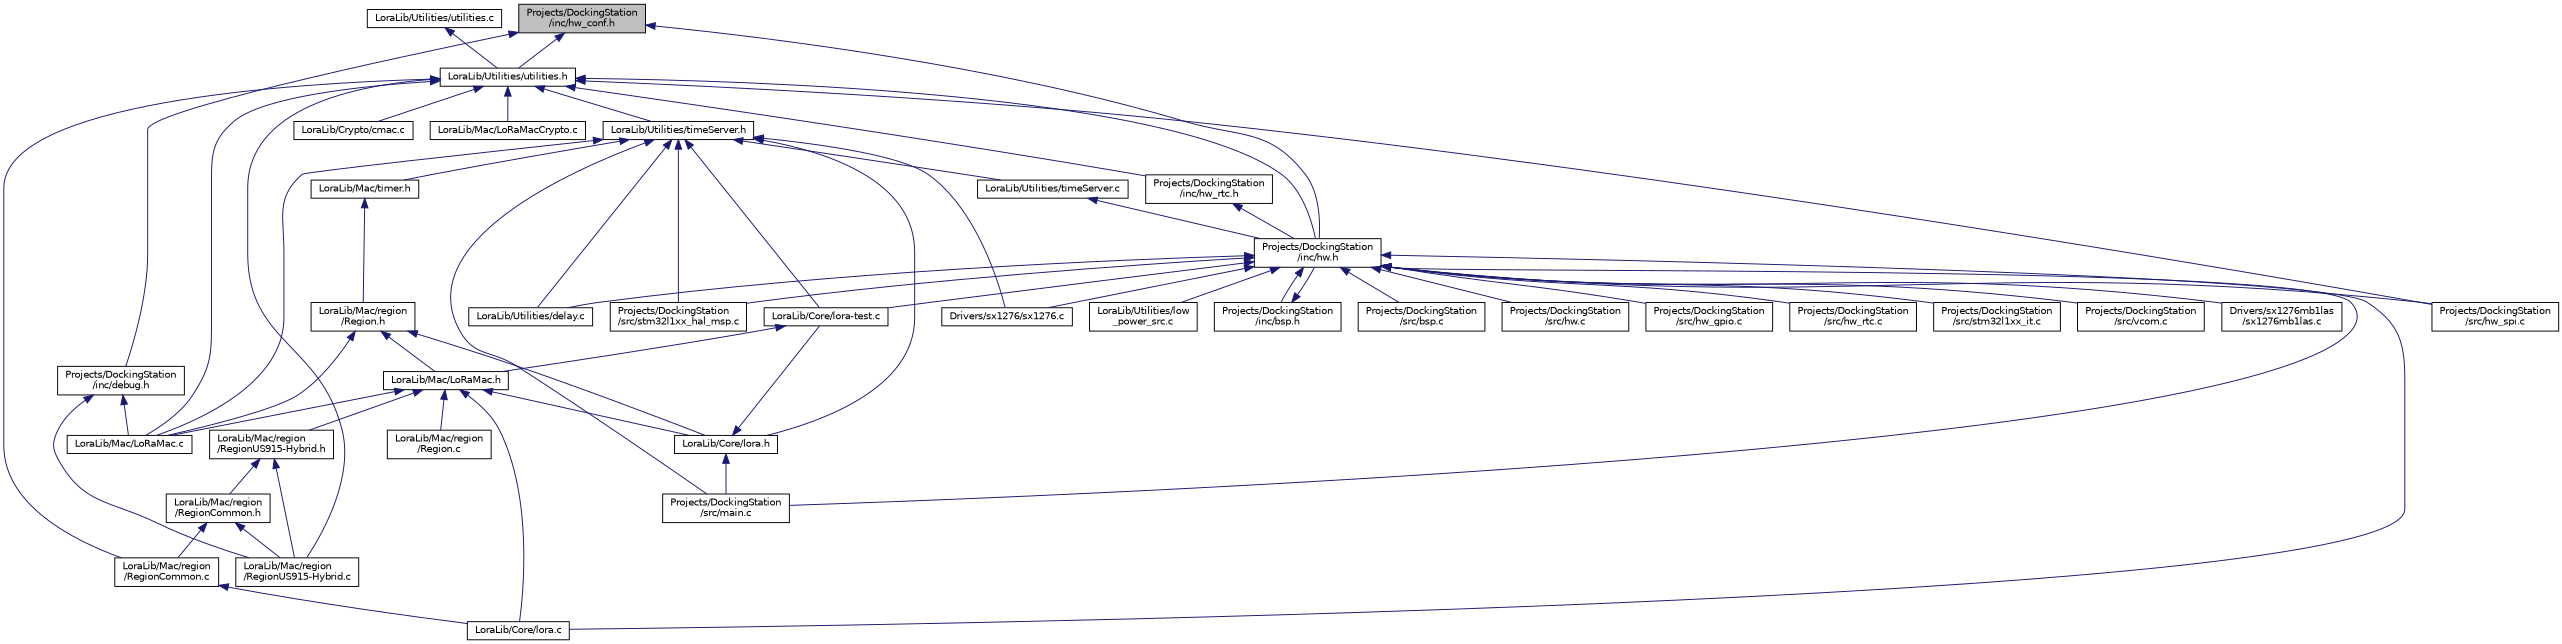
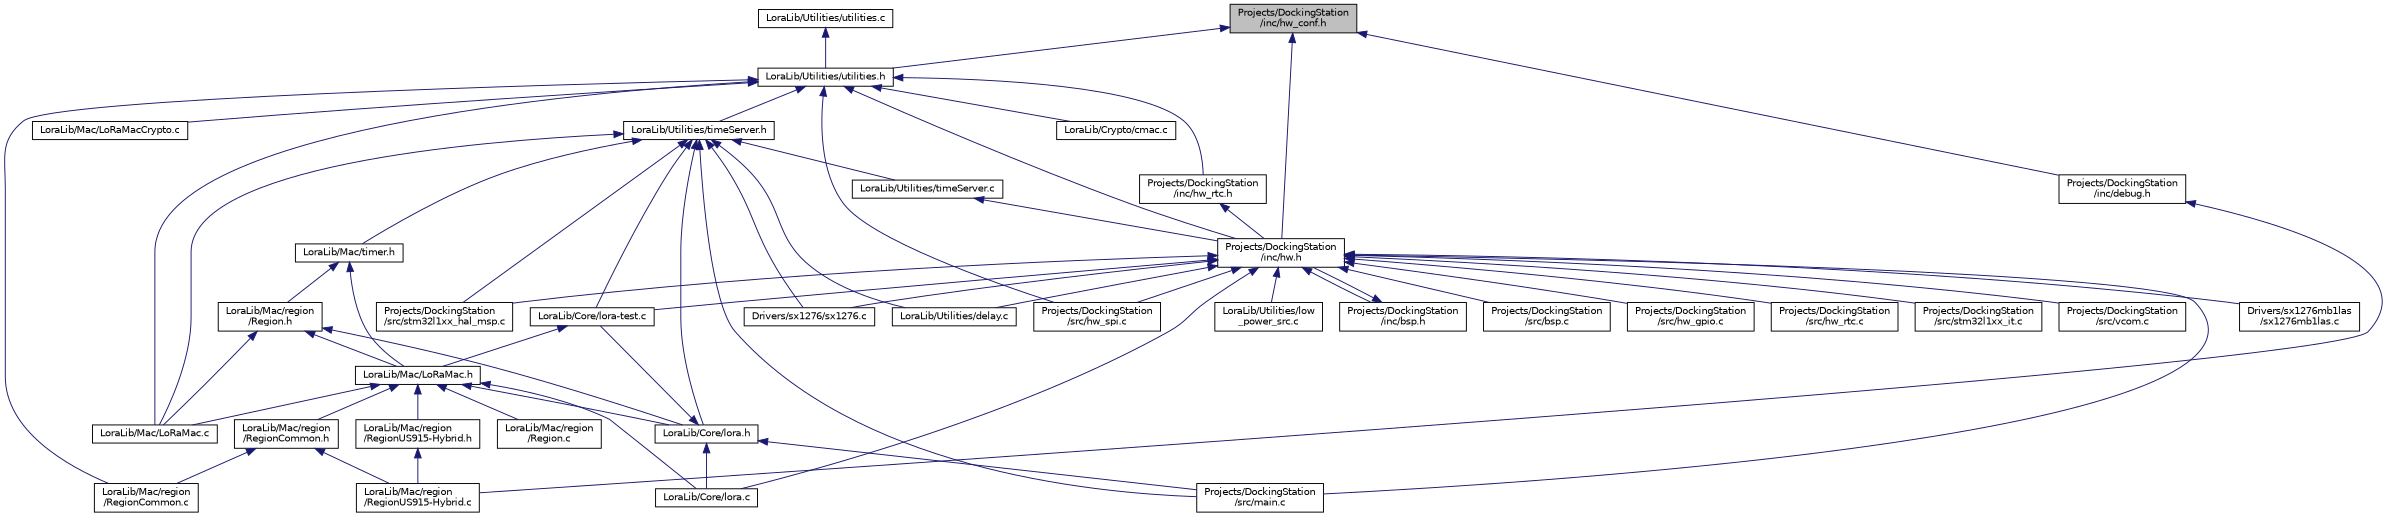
(250, 275) -> none
(1565, 317) -> none
none -> (364, 326)
(126, 420) -> none
(242, 480) -> (354, 404)
(347, 607) -> (707, 471)
